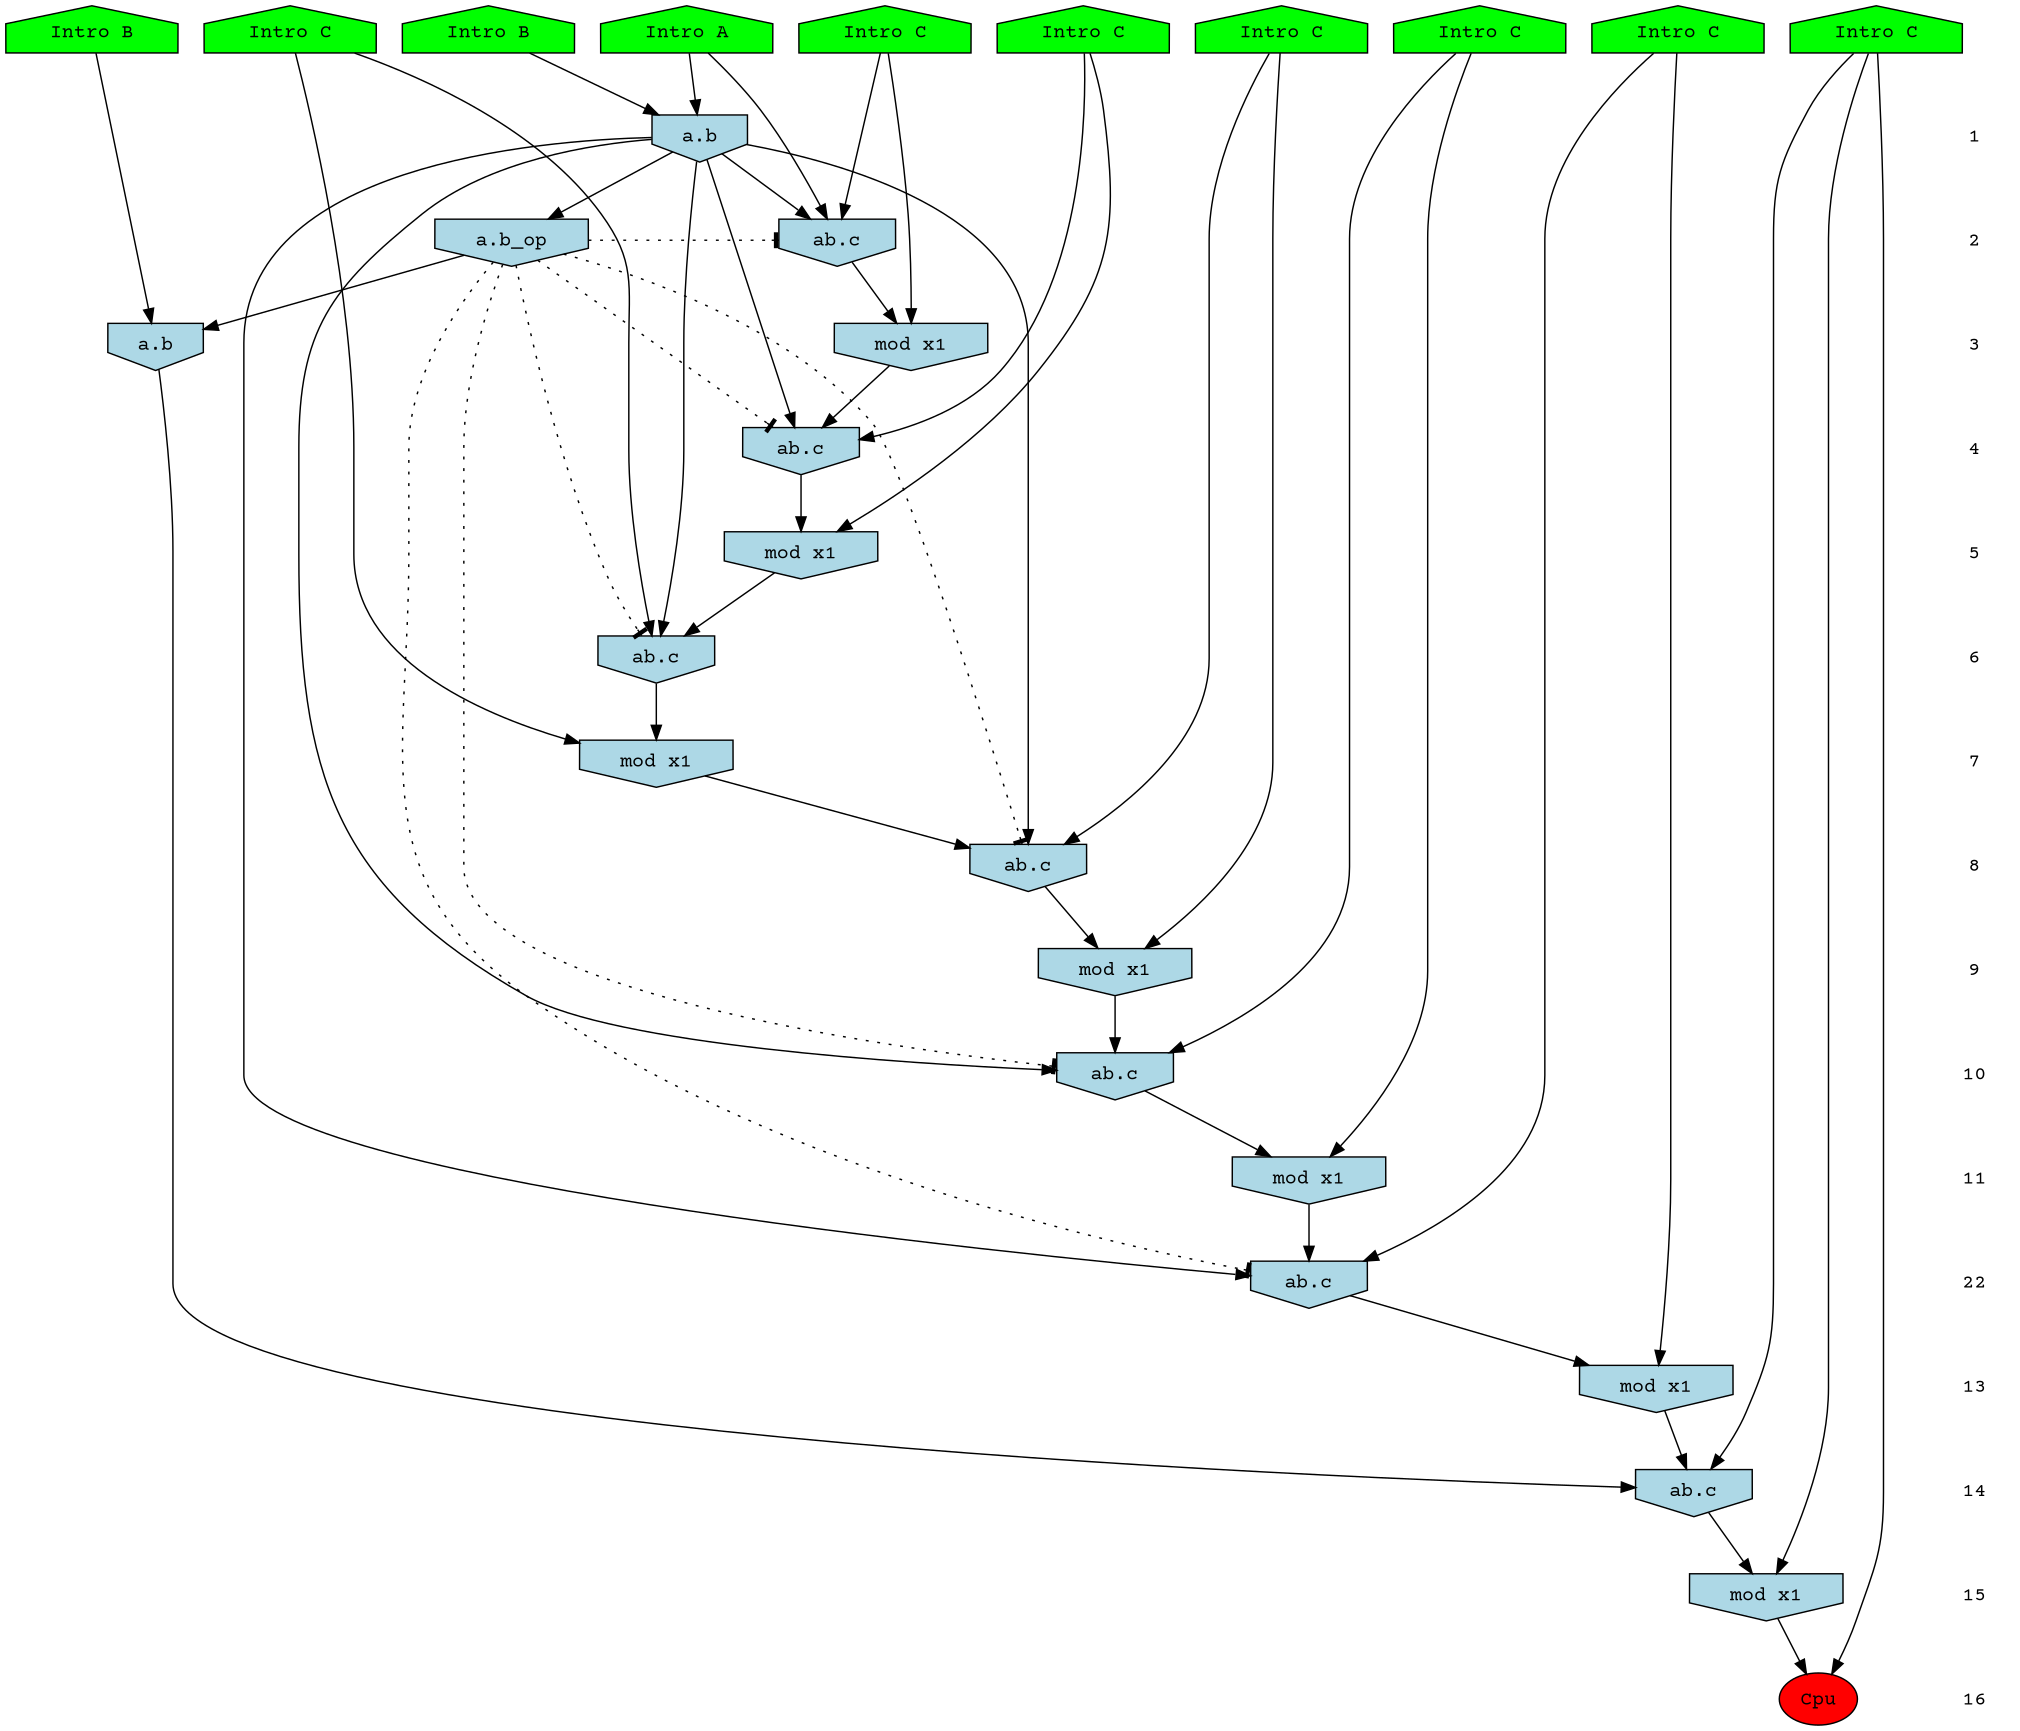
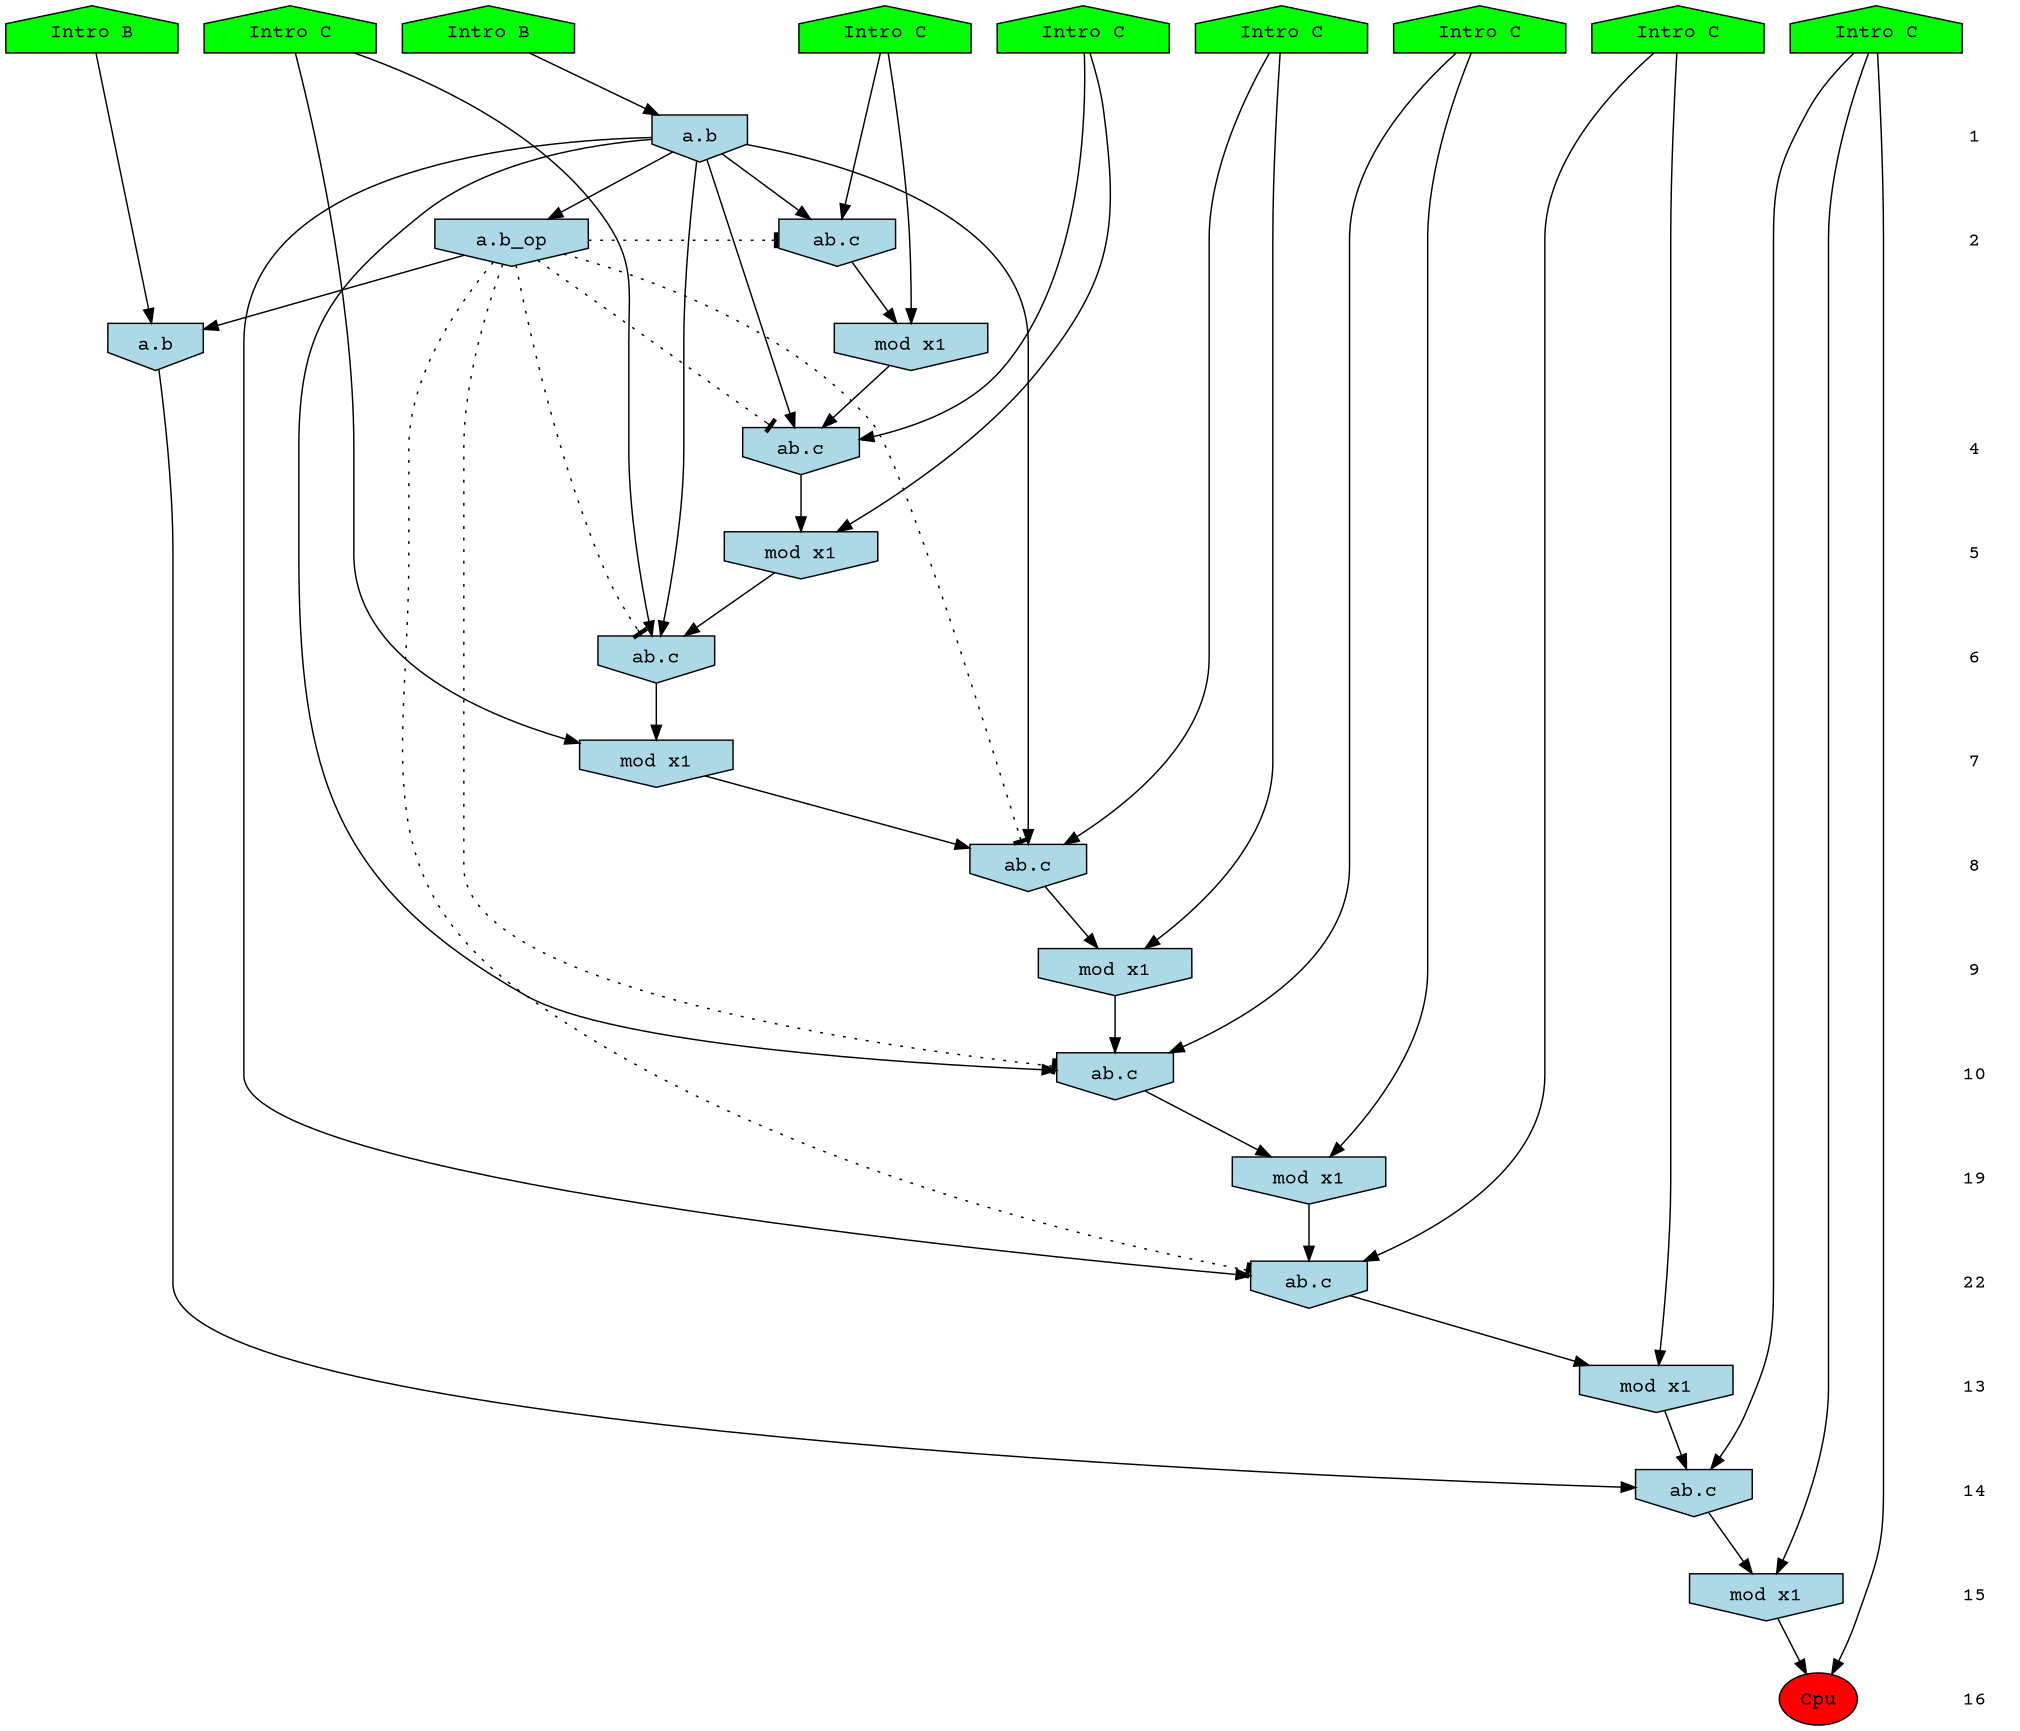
(687, 32) -> none
(1975, 344) -> none
(1975, 1178) -> (1975, 1178)
